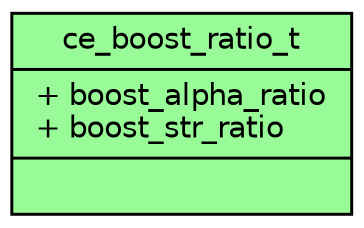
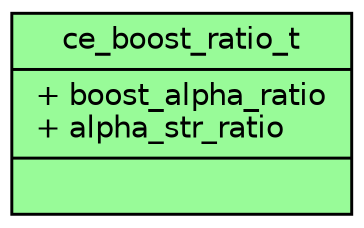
(161, 129) -> (161, 129)
